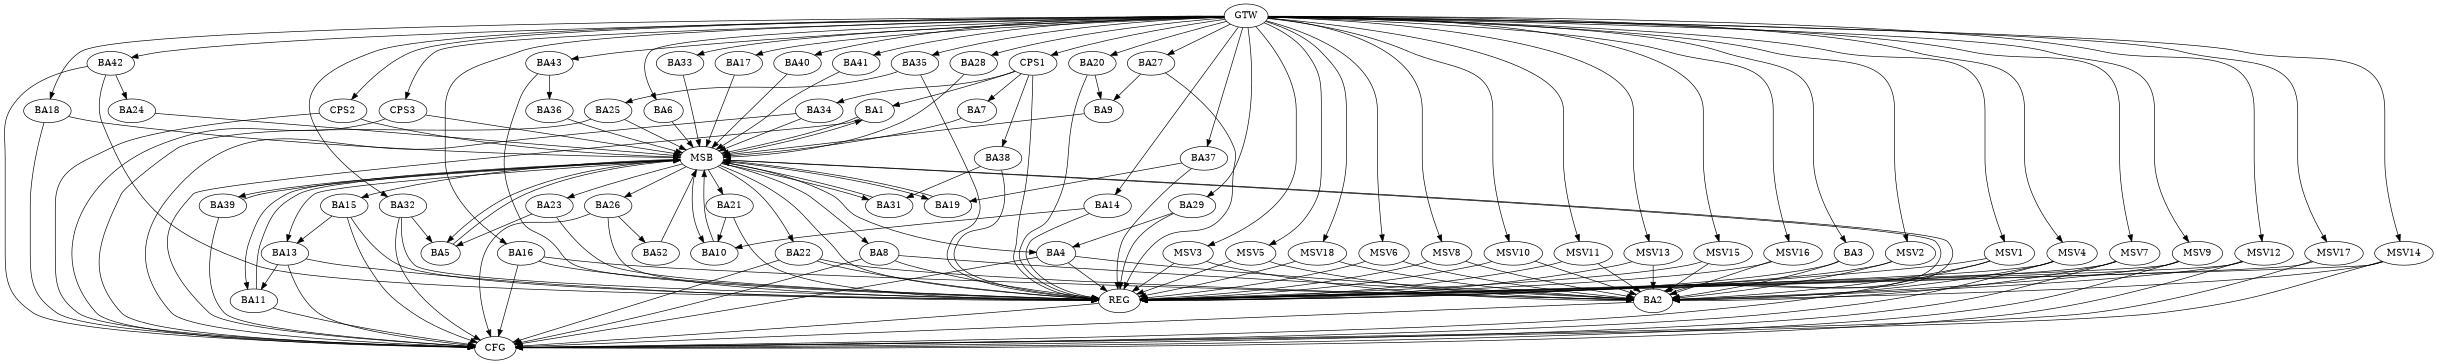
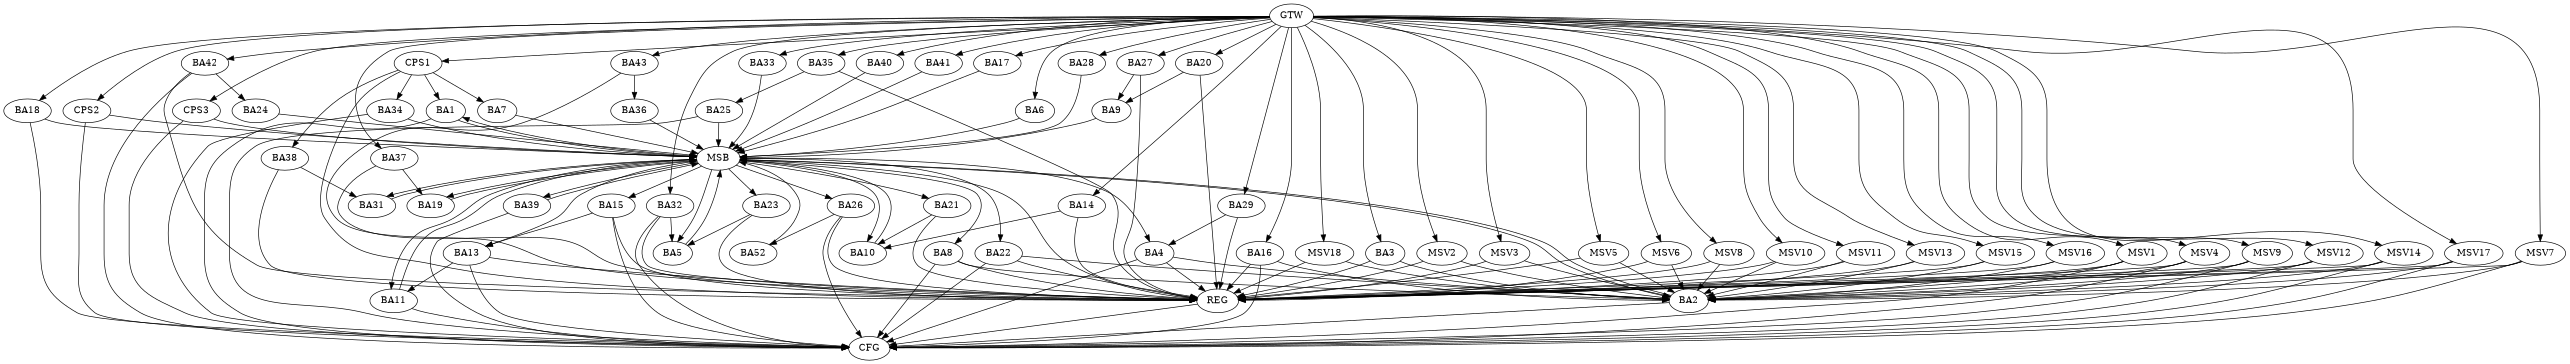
none -> (2251, 283)
